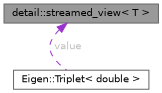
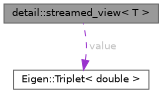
(51, 51) -> (86, 42)
